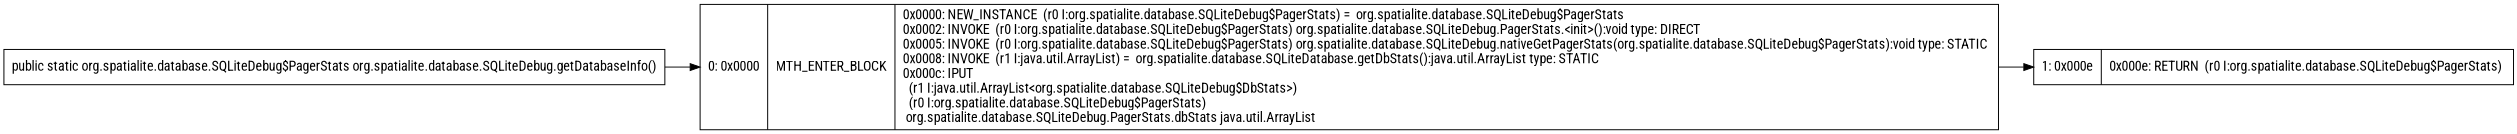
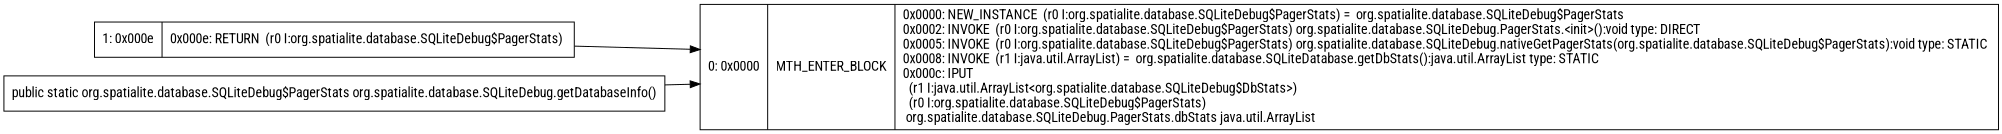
(2011, 67) -> (632, 48)
